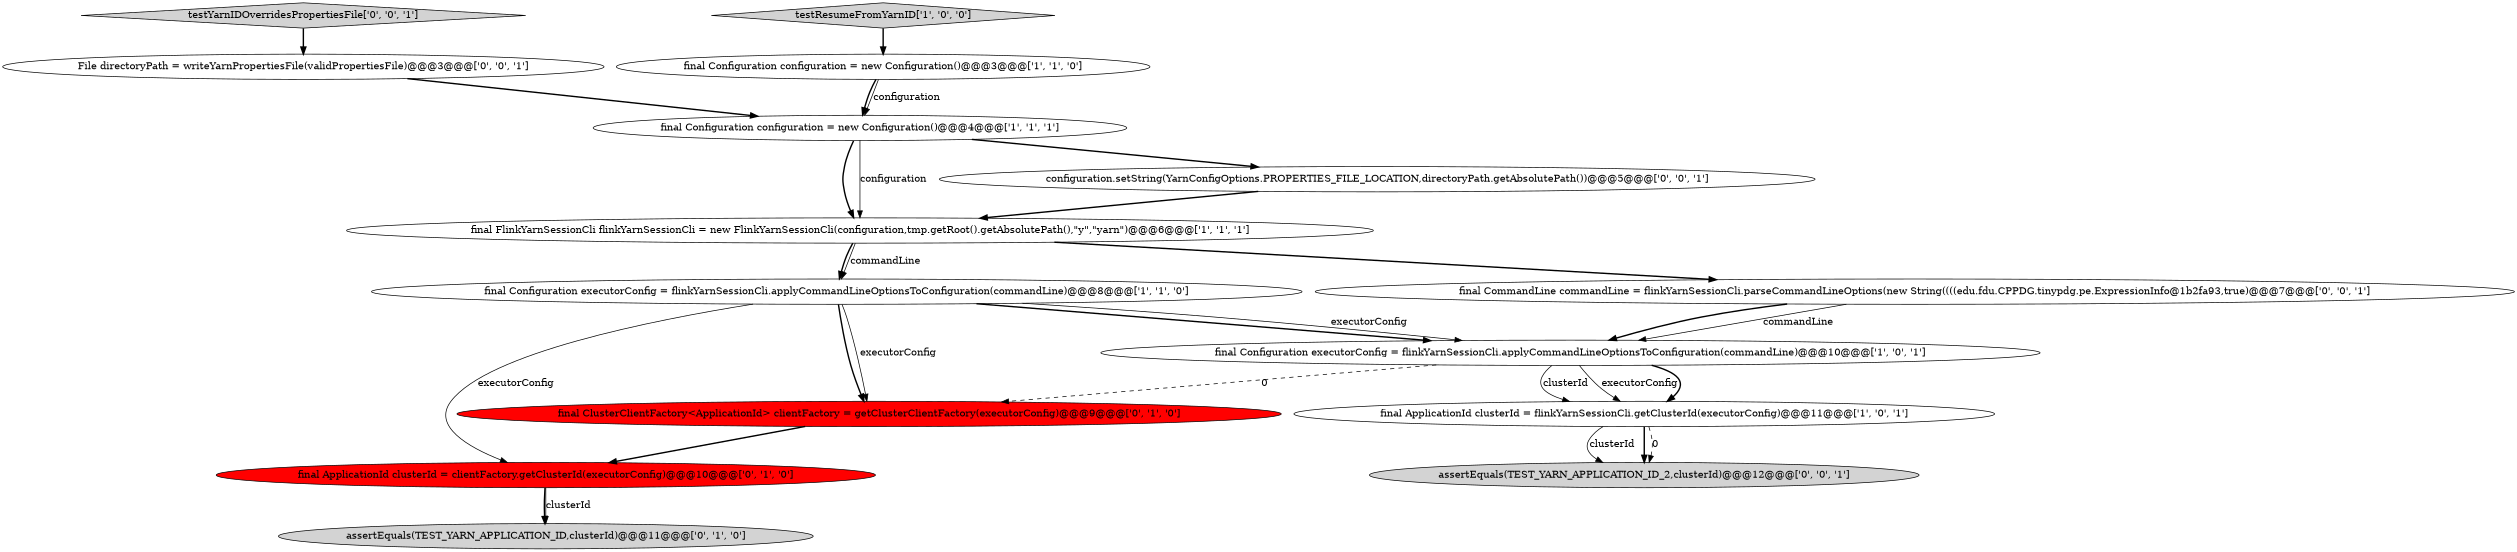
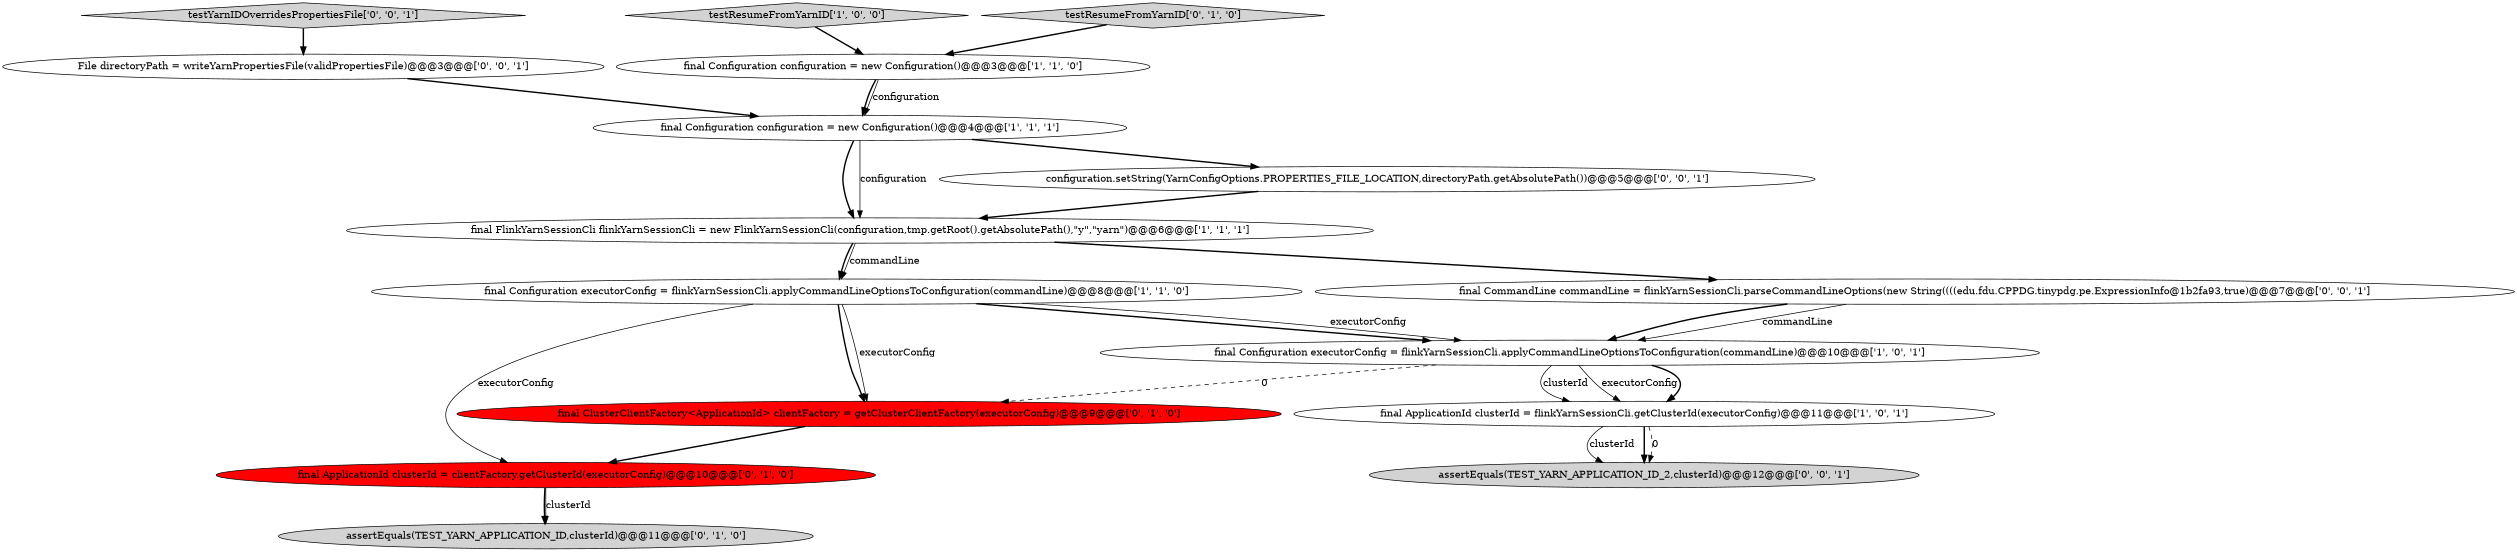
none -> (1153, 15)
